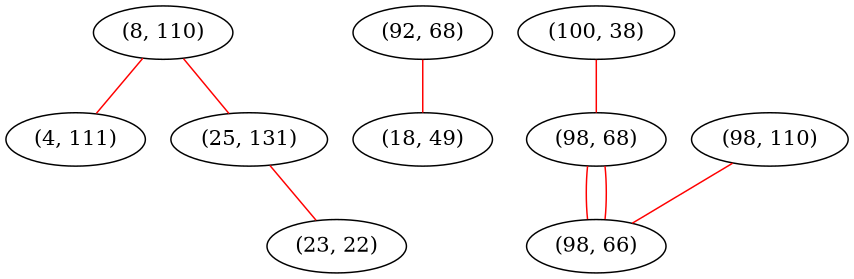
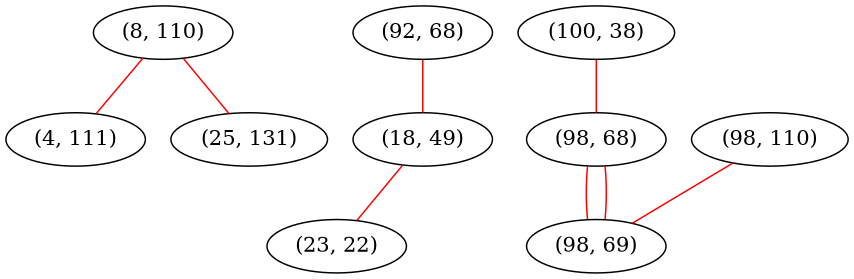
(293, 193) -> (380, 193)
(596, 246) -> (596, 246)
